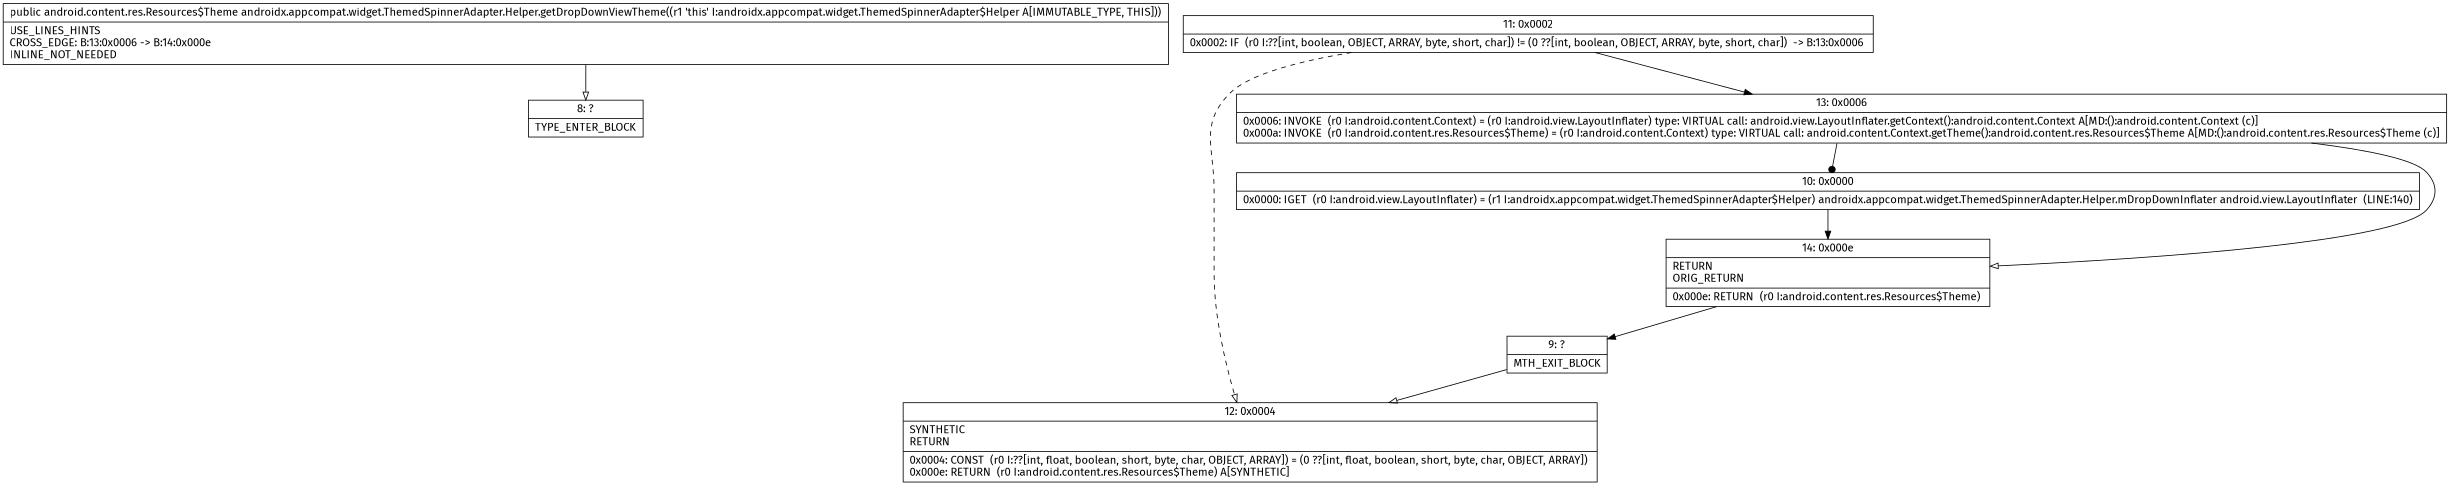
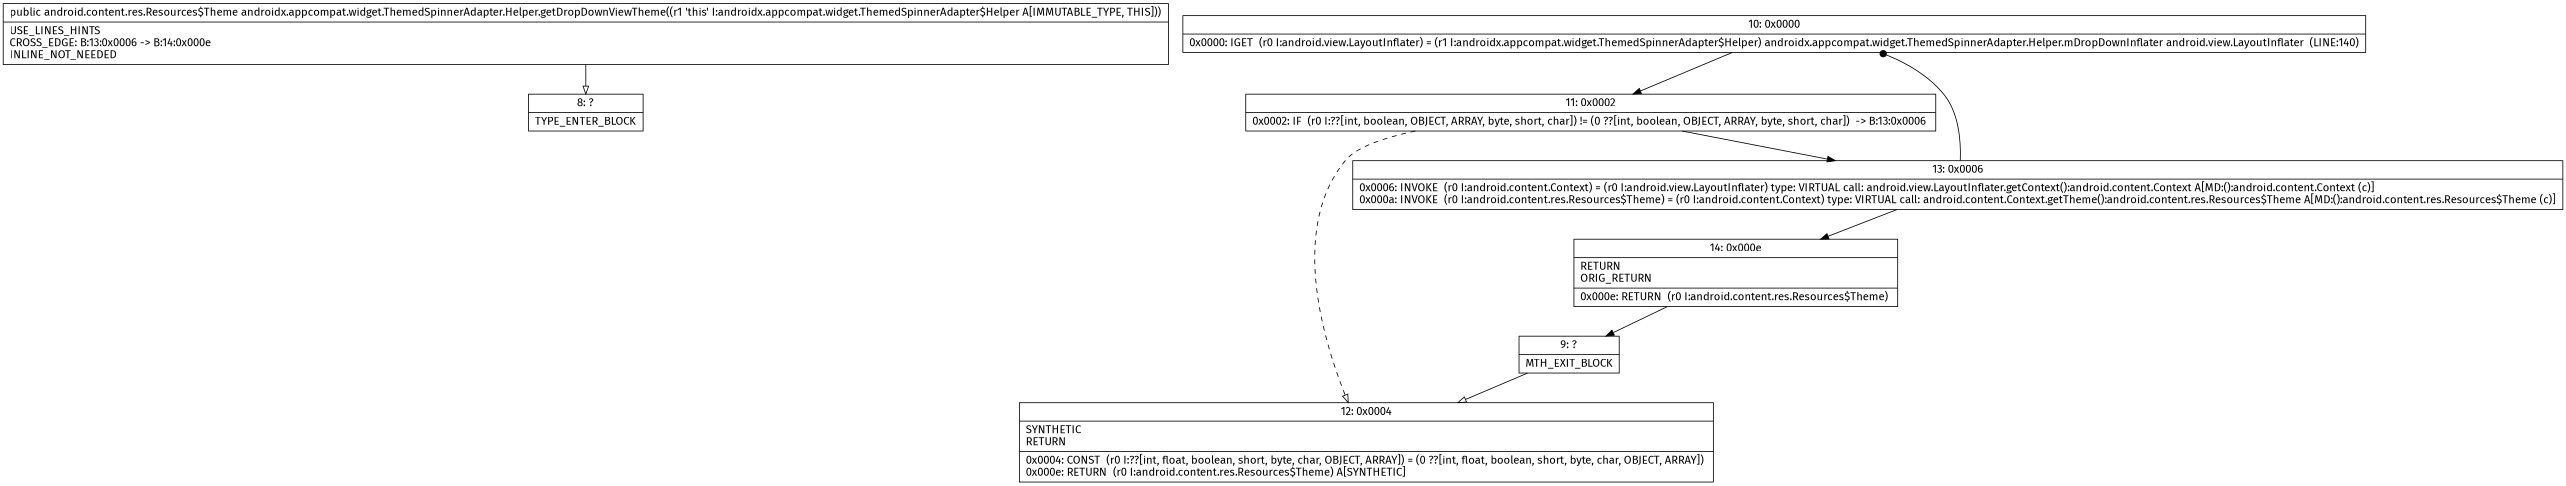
(1828, 220) -> (1686, 72)
(2296, 243) -> (1862, 223)
